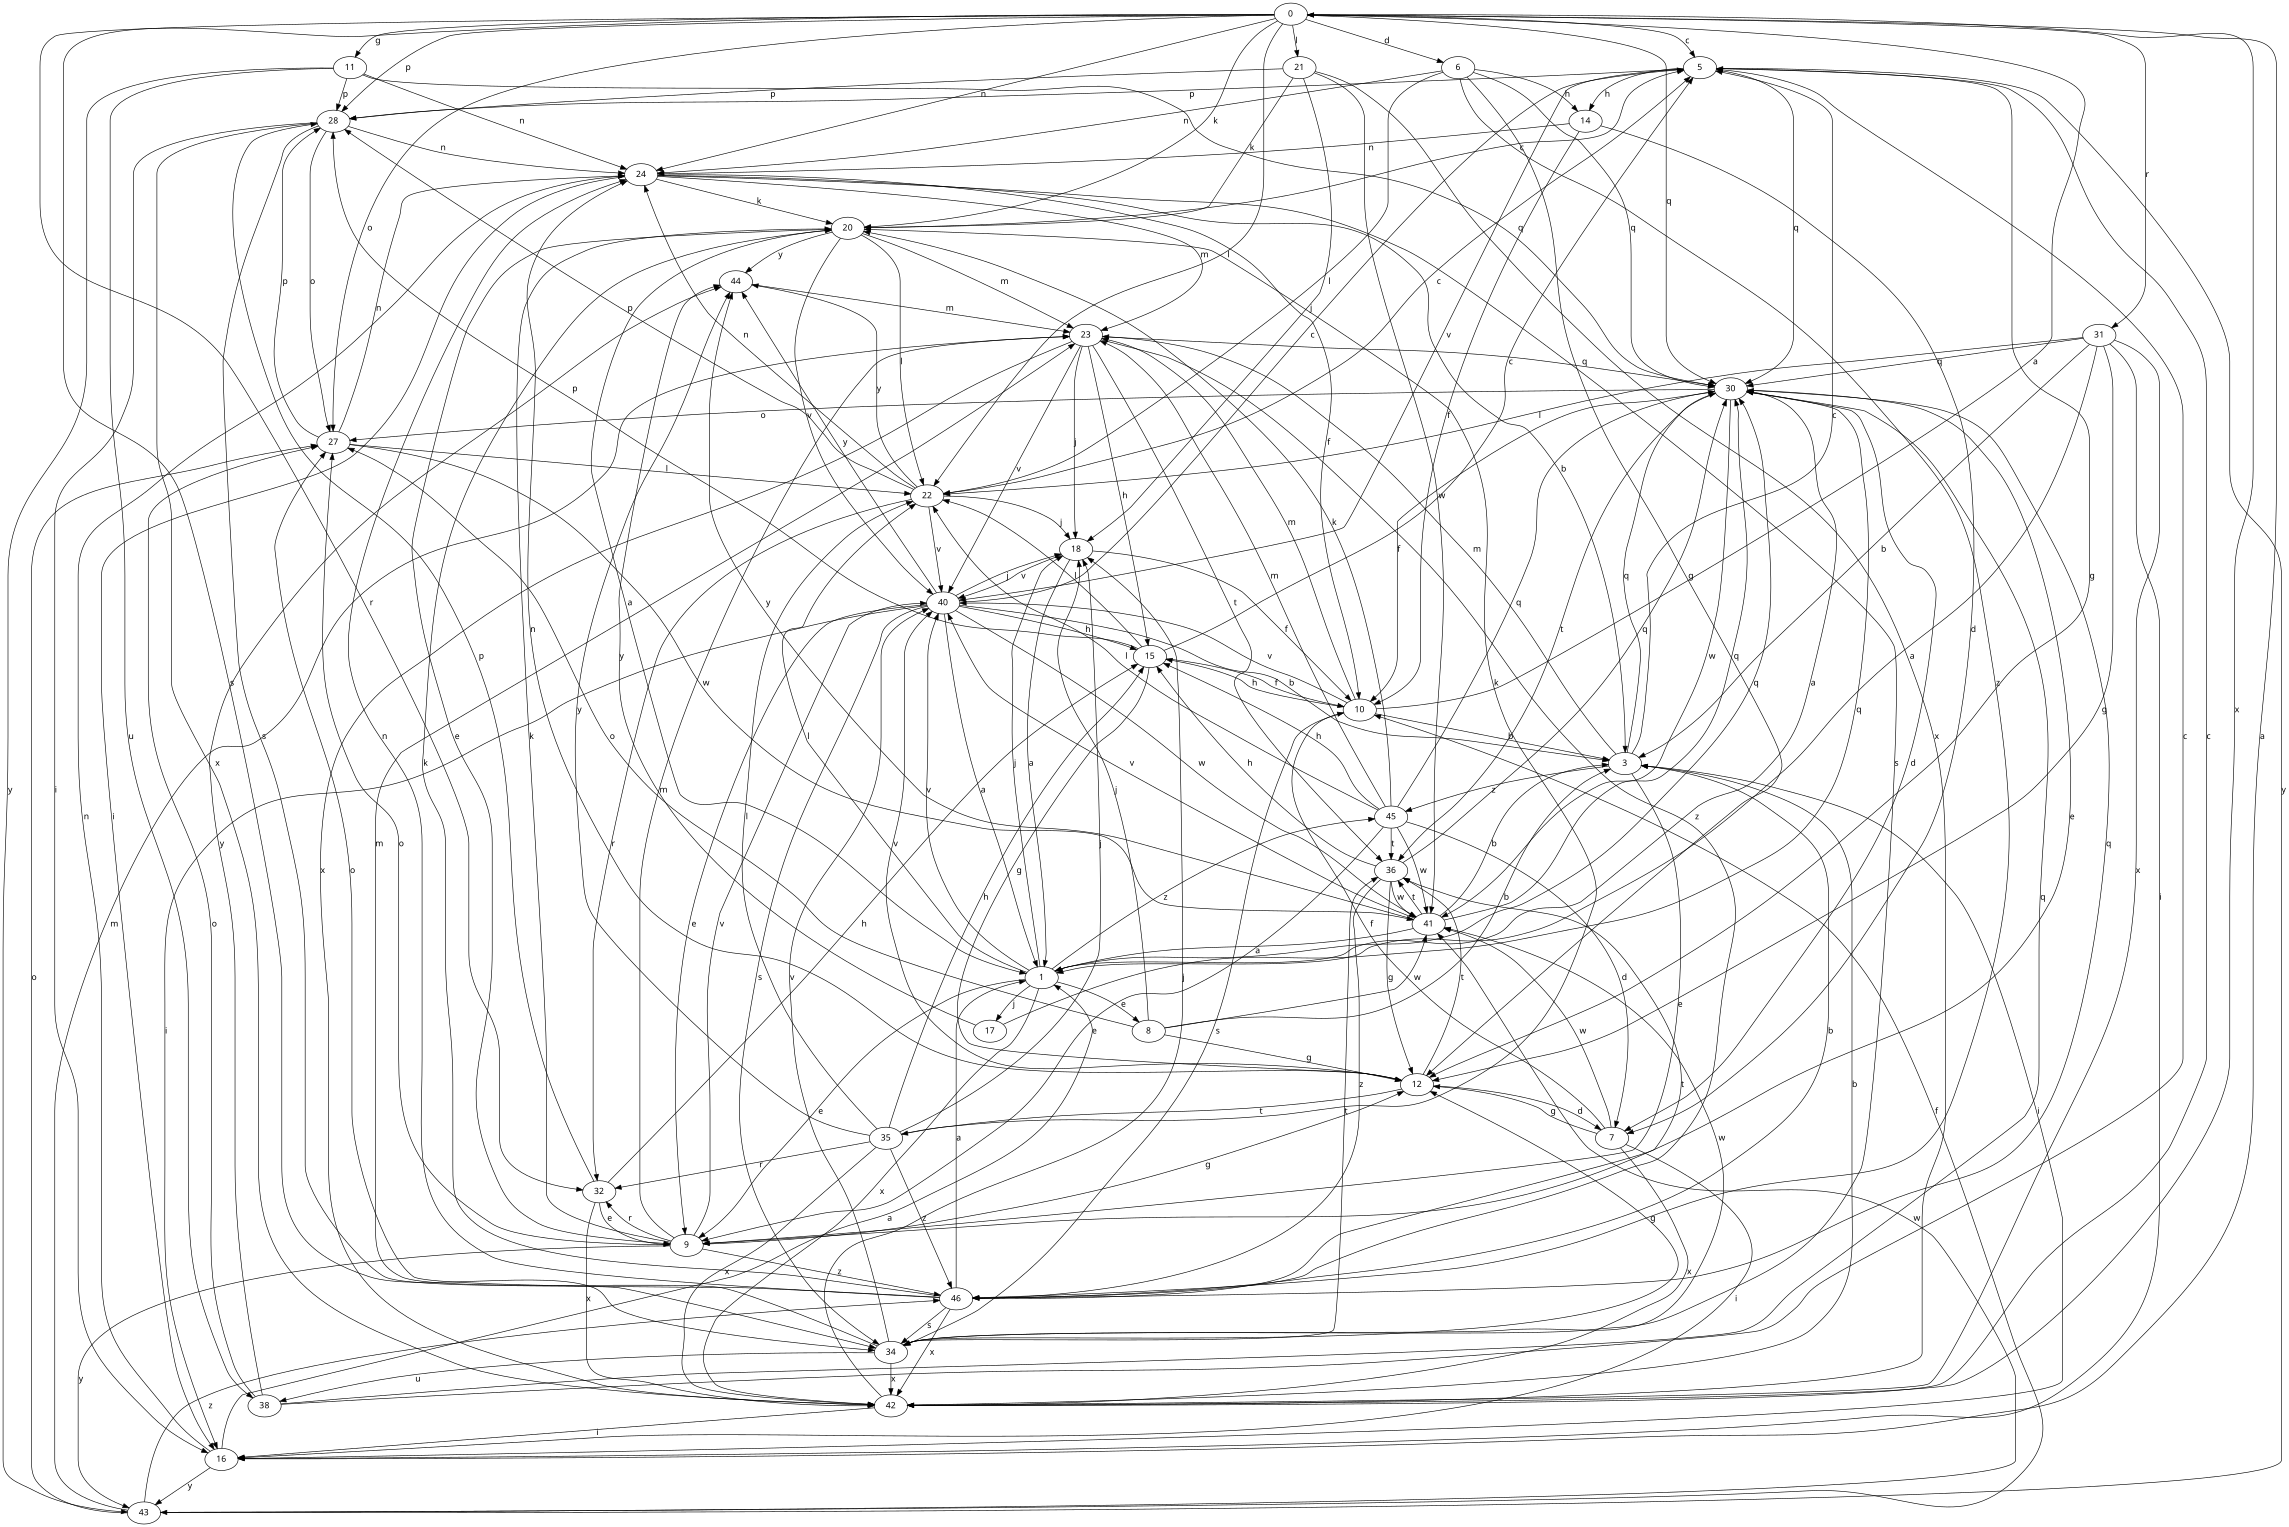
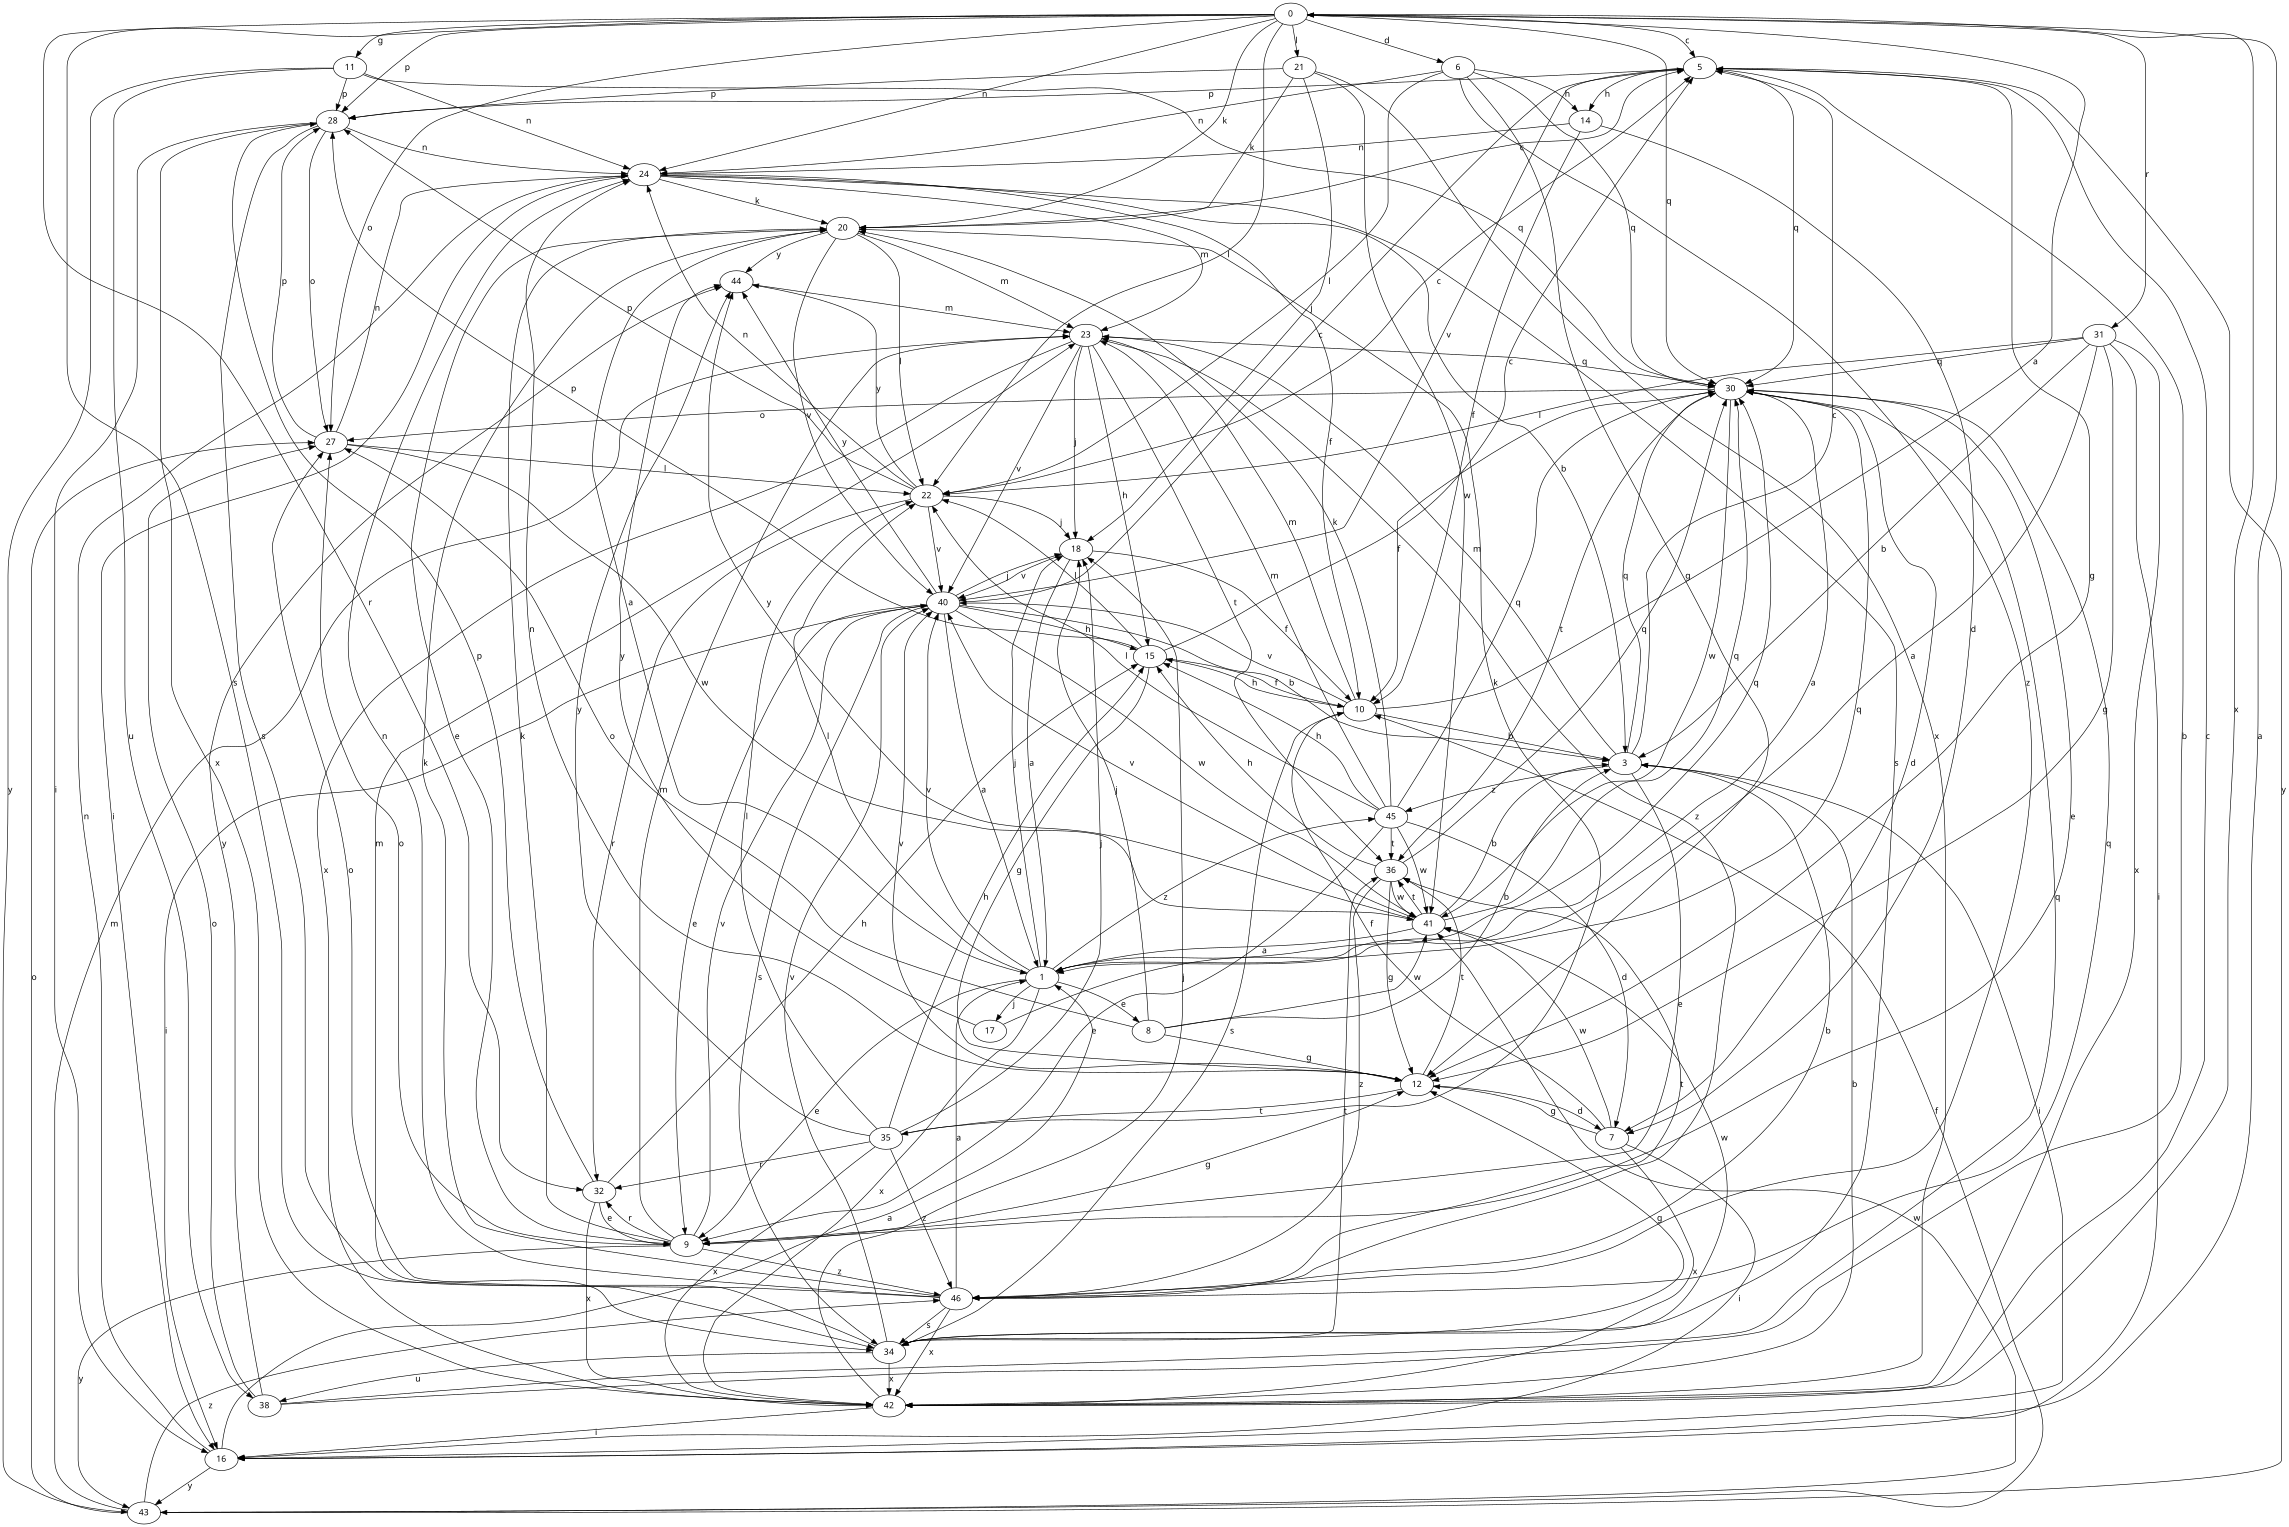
(2185, 737) -> (2185, 737)
